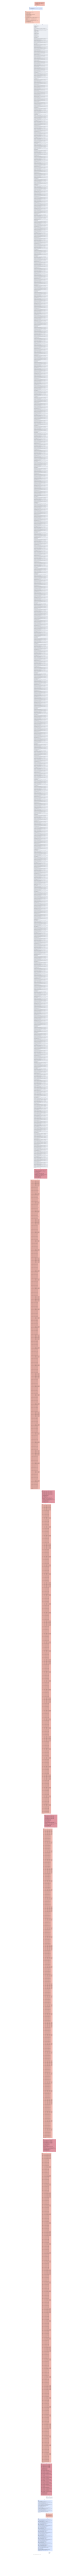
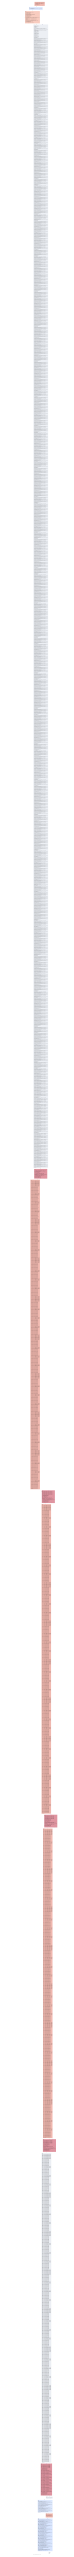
(46, 2308) -> (46, 2308)
